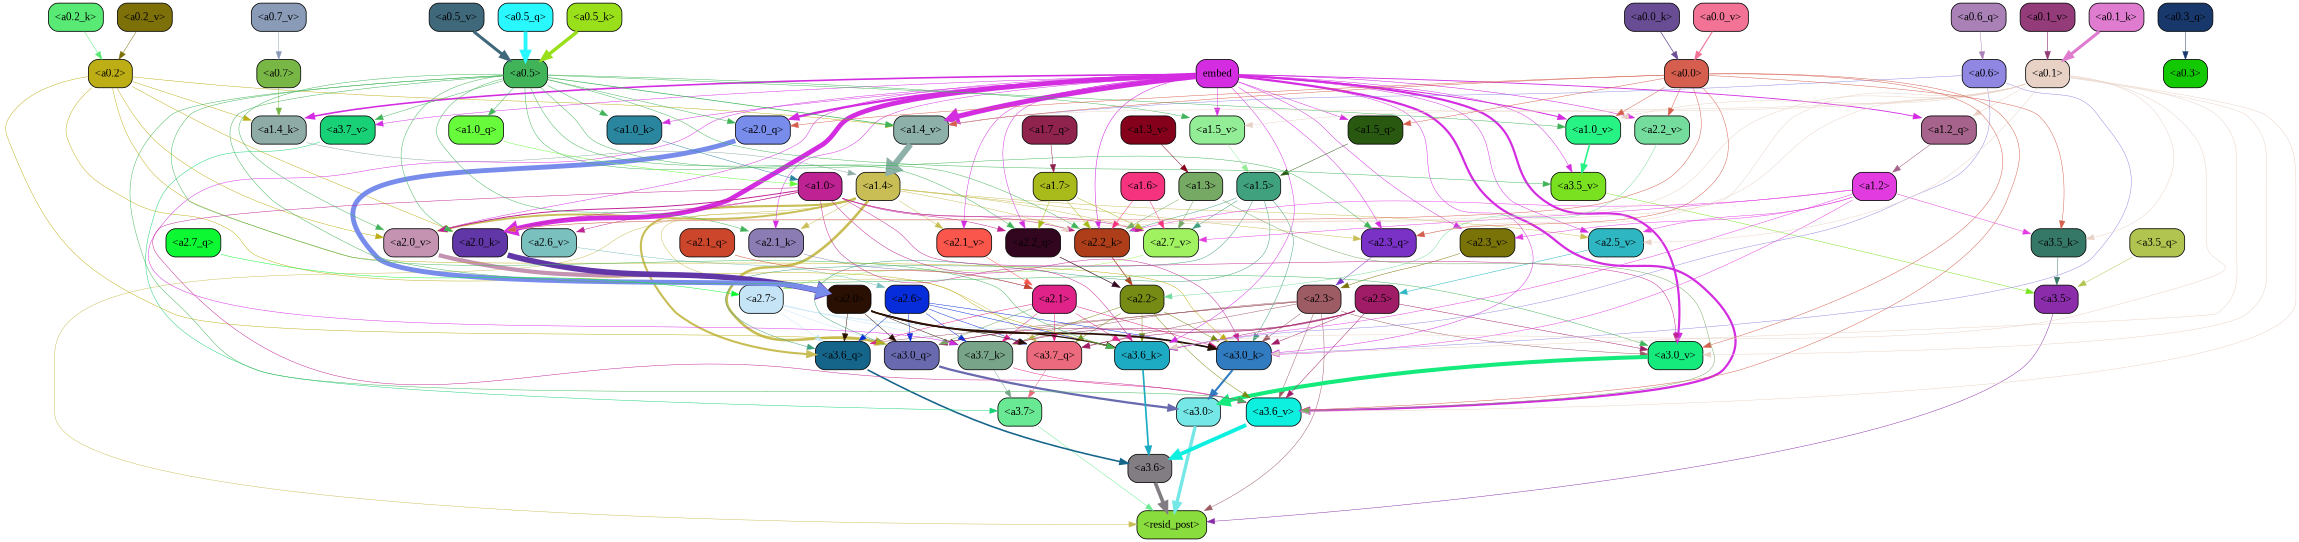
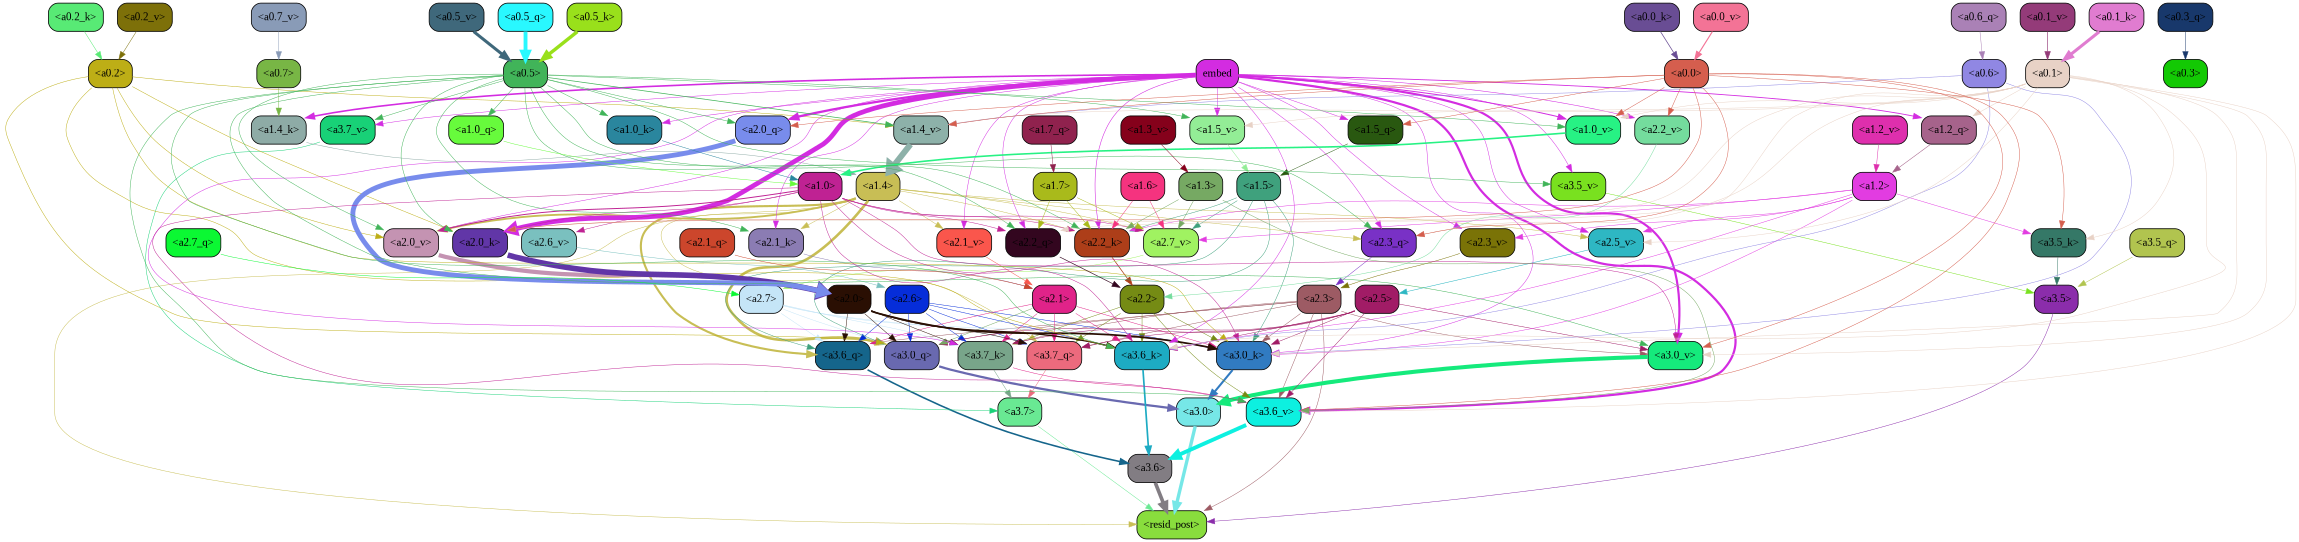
(1075, 93) -> none
(188, 100) -> none
none -> (1880, 130)
(1587, 154) -> (1207, 149)
